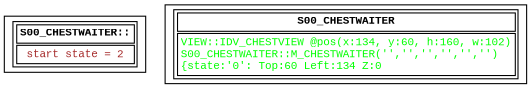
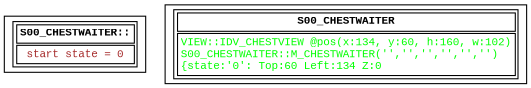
(76, 54) -> (76, 54)
